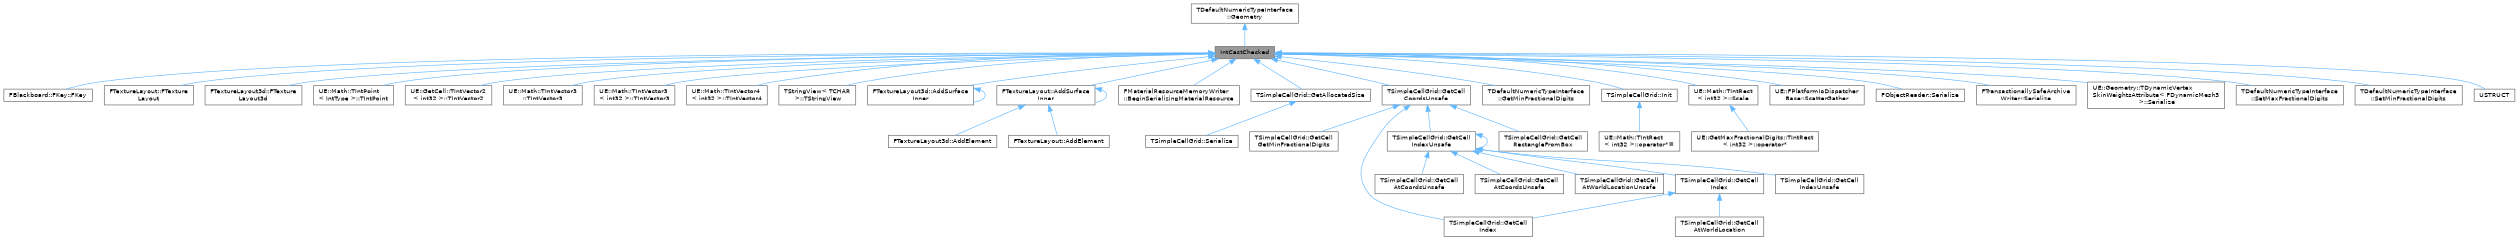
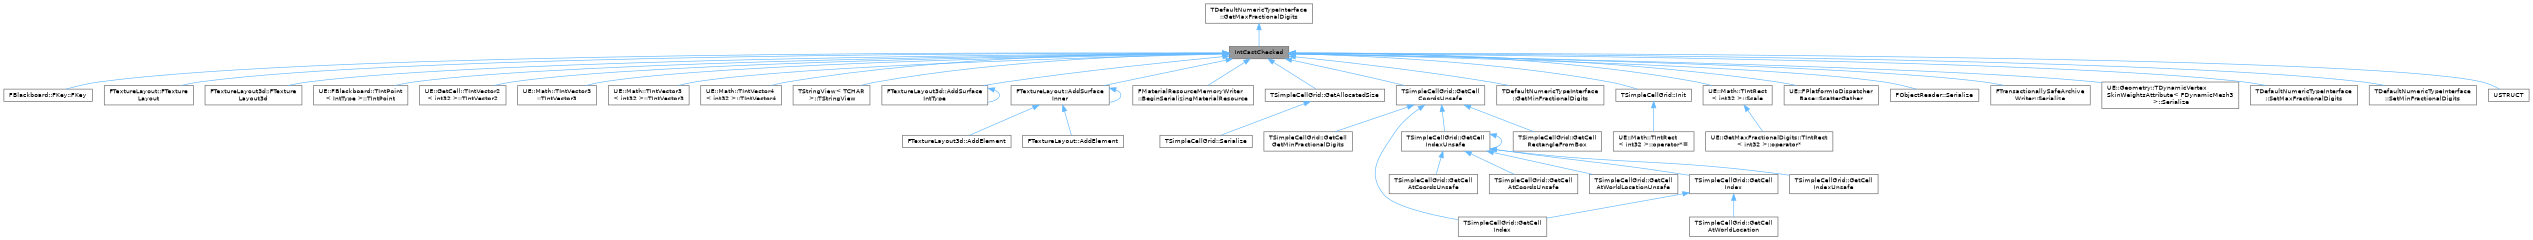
(1245, 14) -> (1259, 14)
(354, 95) -> (361, 95)
(921, 95) -> (935, 95)
